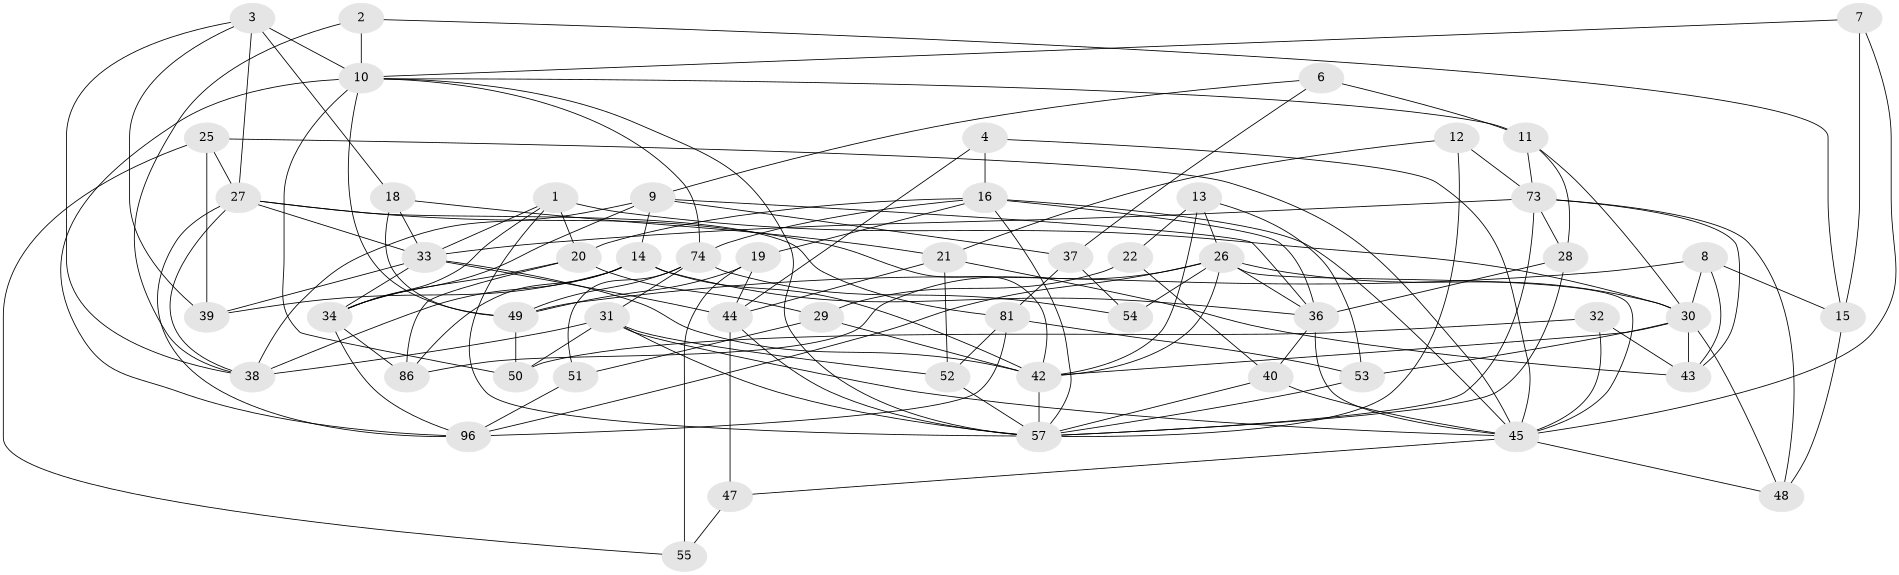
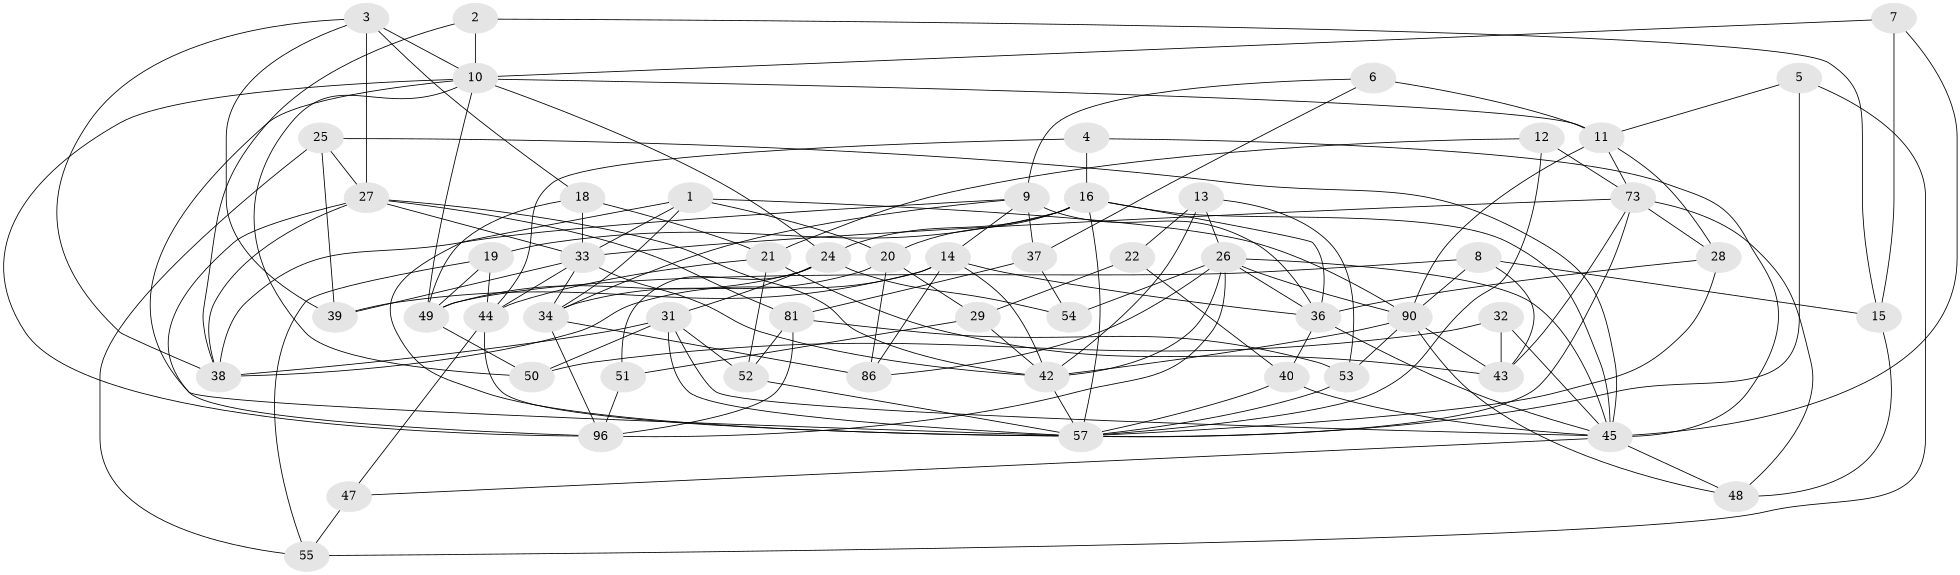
none -> (1799, 78)
(698, 257) -> (828, 257)
(1689, 317) -> (1410, 317)
